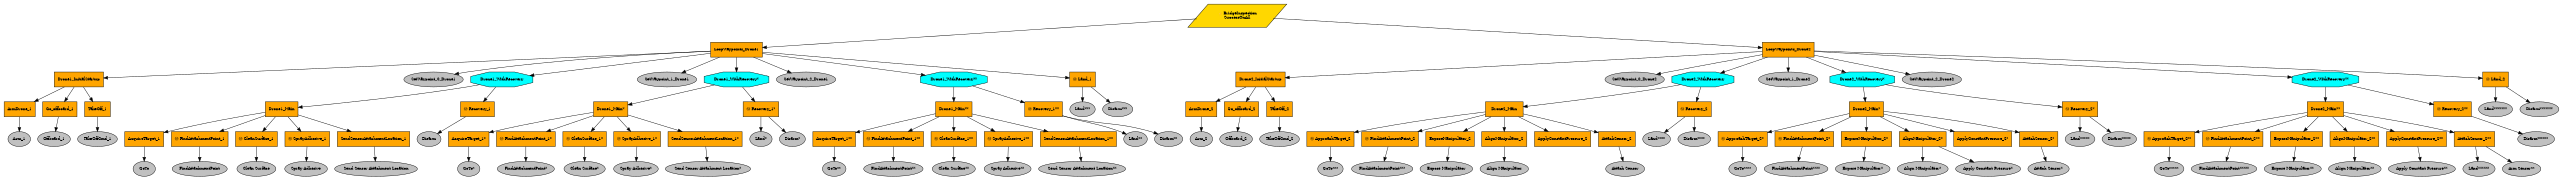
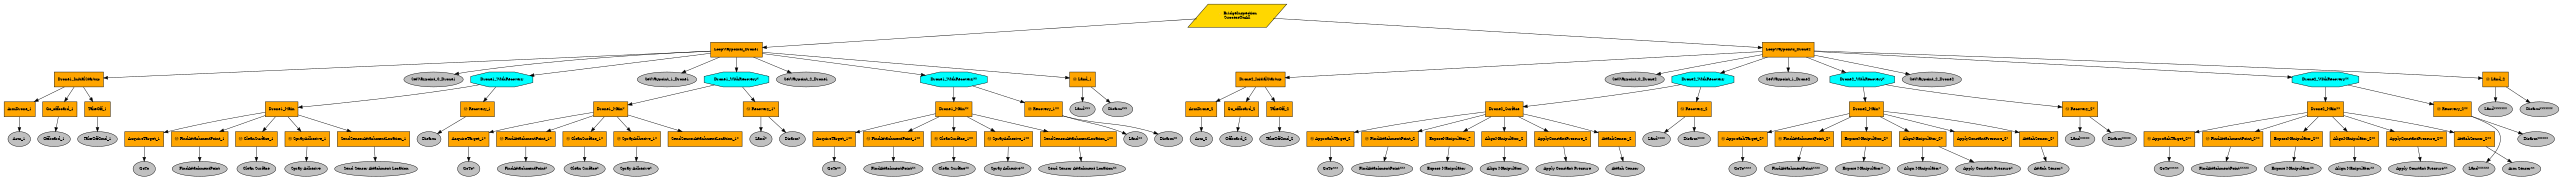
(1504, 109) -> (1504, 109)
(1450, 139) -> (1450, 139)
(2476, 152) -> (2498, 132)
(708, 169) -> none
none -> (1567, 169)
